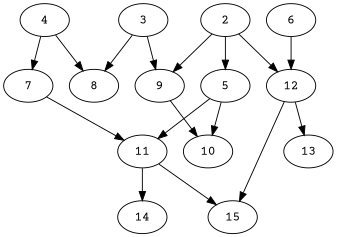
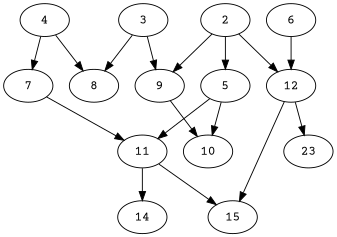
(308, 151) -> (308, 151)
